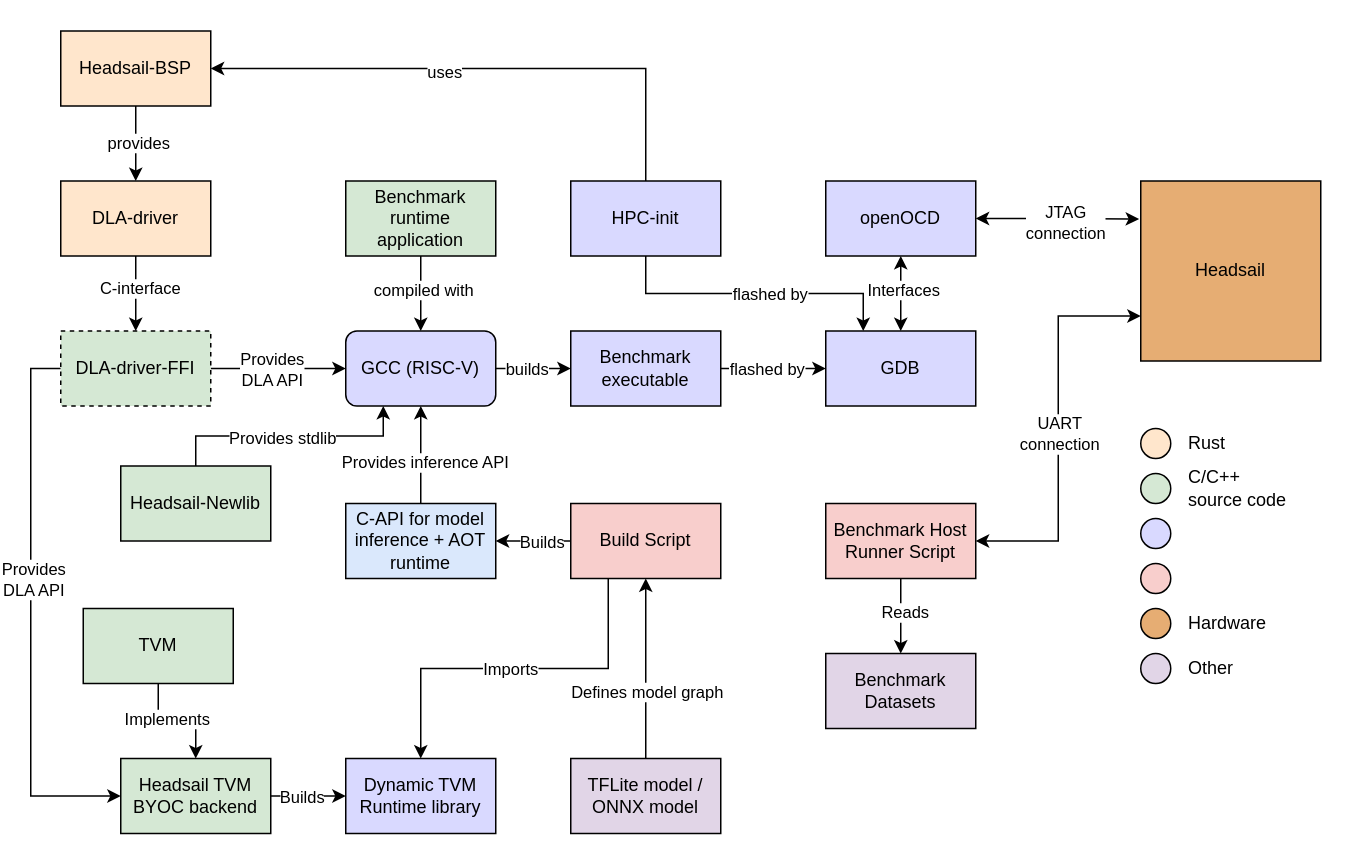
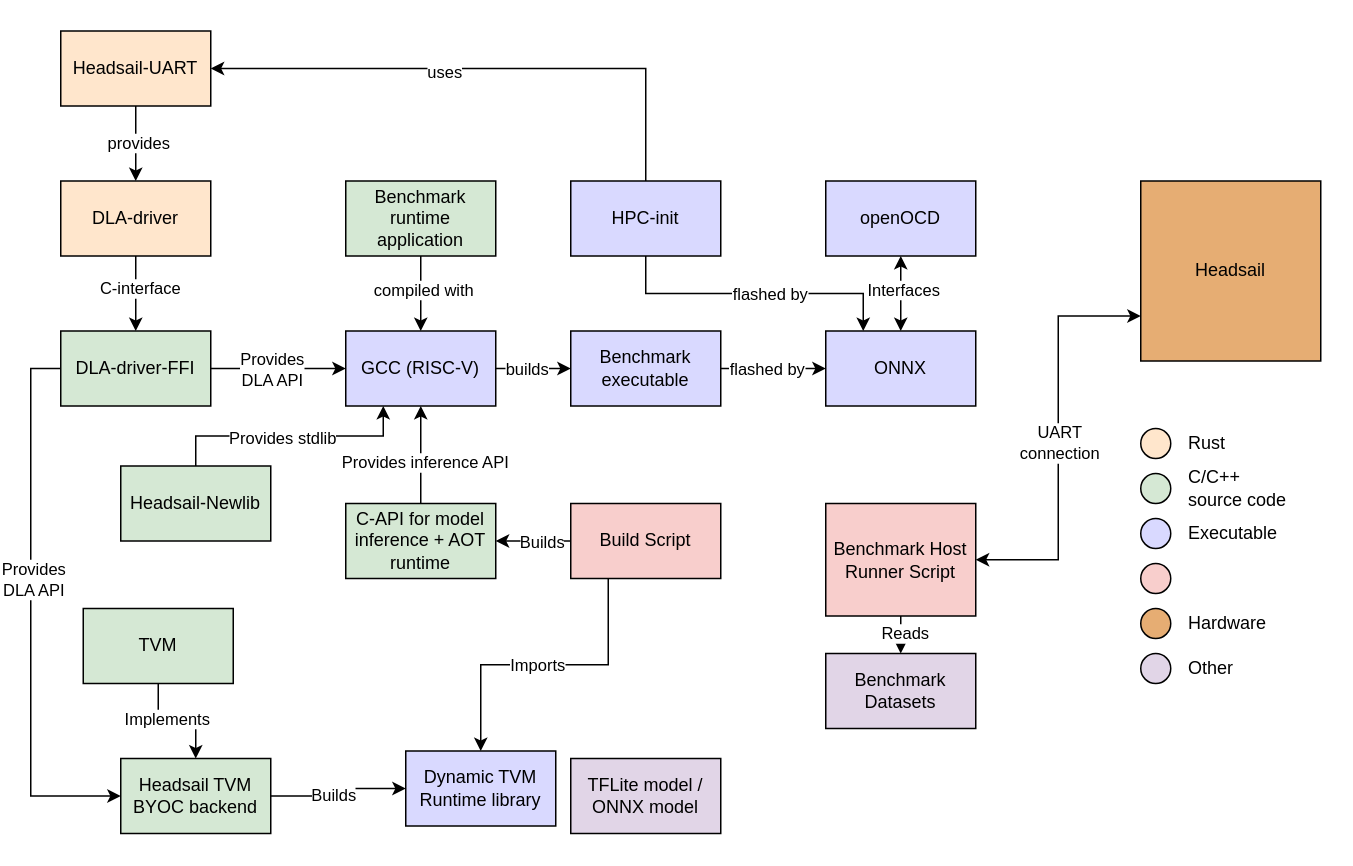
(136, 68) -> (136, 68)
(1065, 218) -> none
(136, 368) -> (136, 368)
(421, 368) -> (421, 368)
(901, 368) -> (901, 368)
none -> (1231, 533)
(421, 541) -> (421, 541)
(901, 541) -> (901, 560)
(646, 673) -> none
(421, 796) -> (481, 788)
